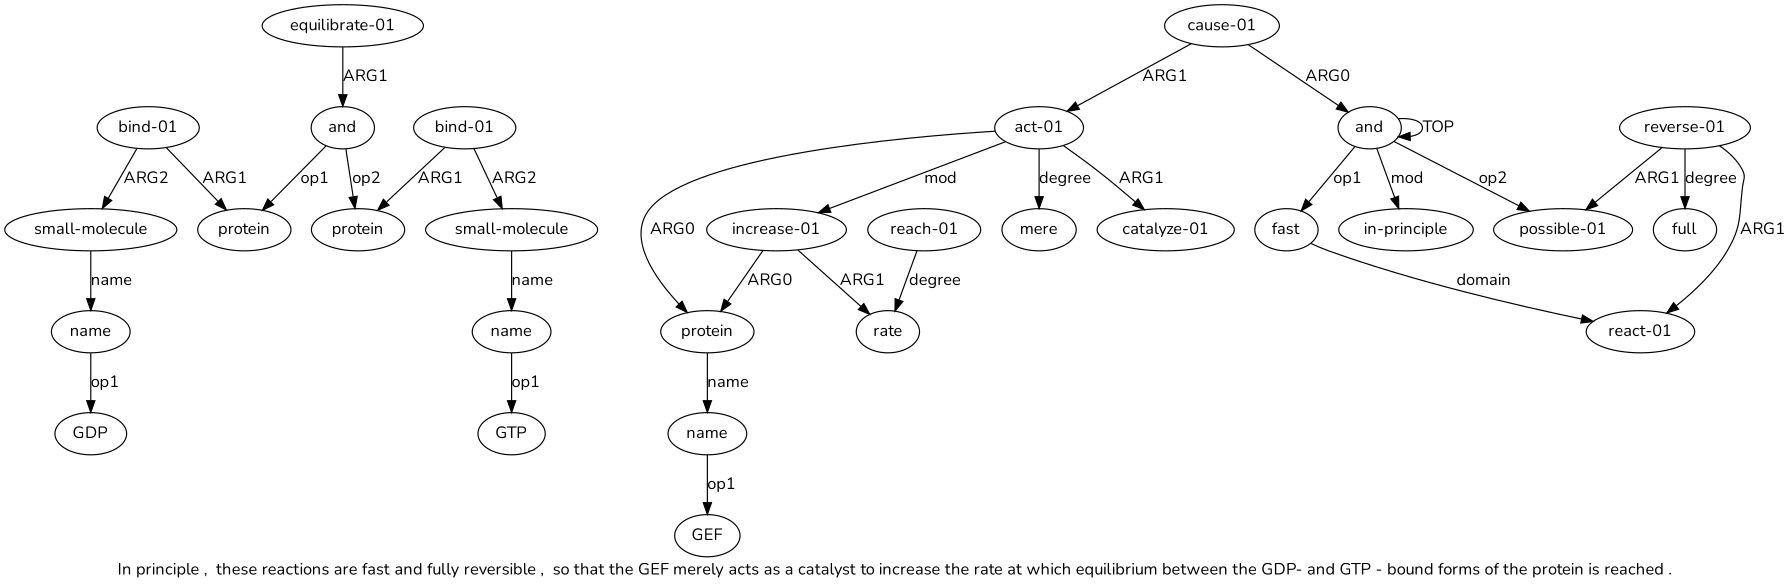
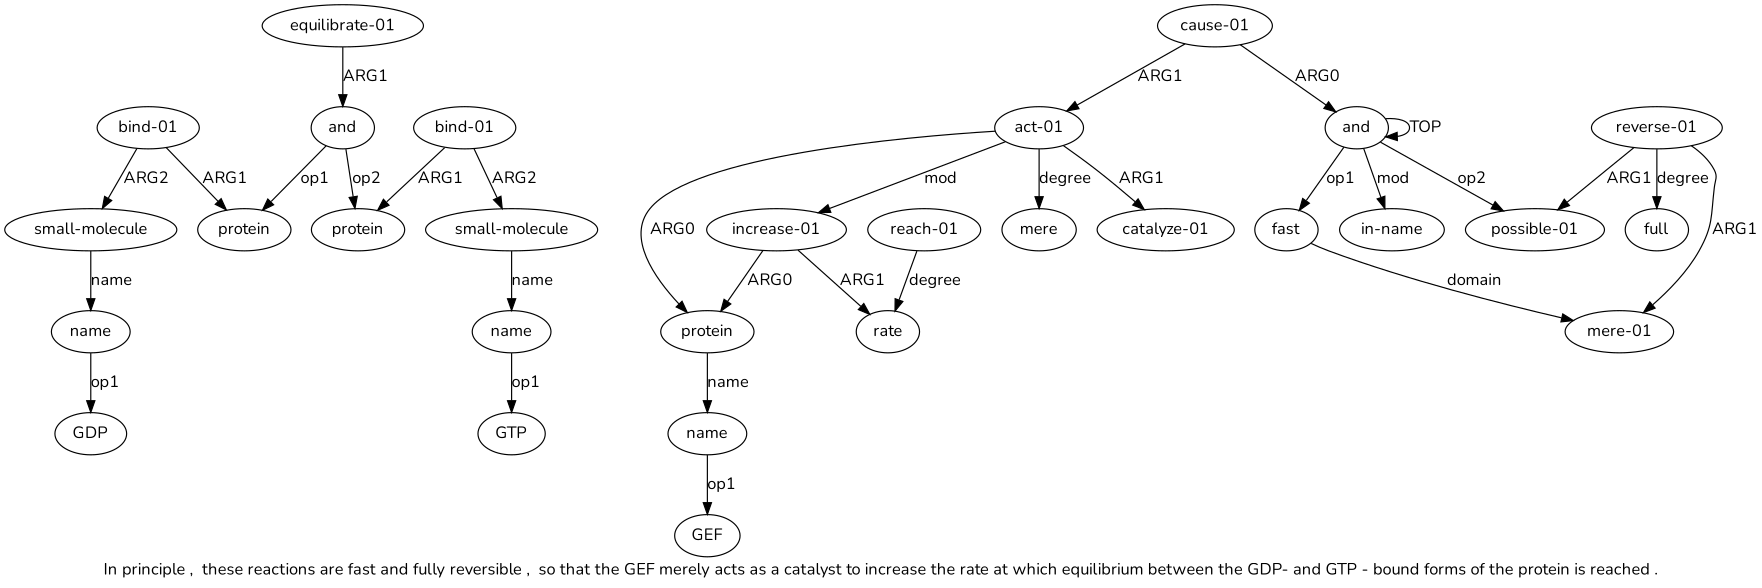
(1406, 230) -> (1392, 230)
(1640, 332) -> (1619, 332)
